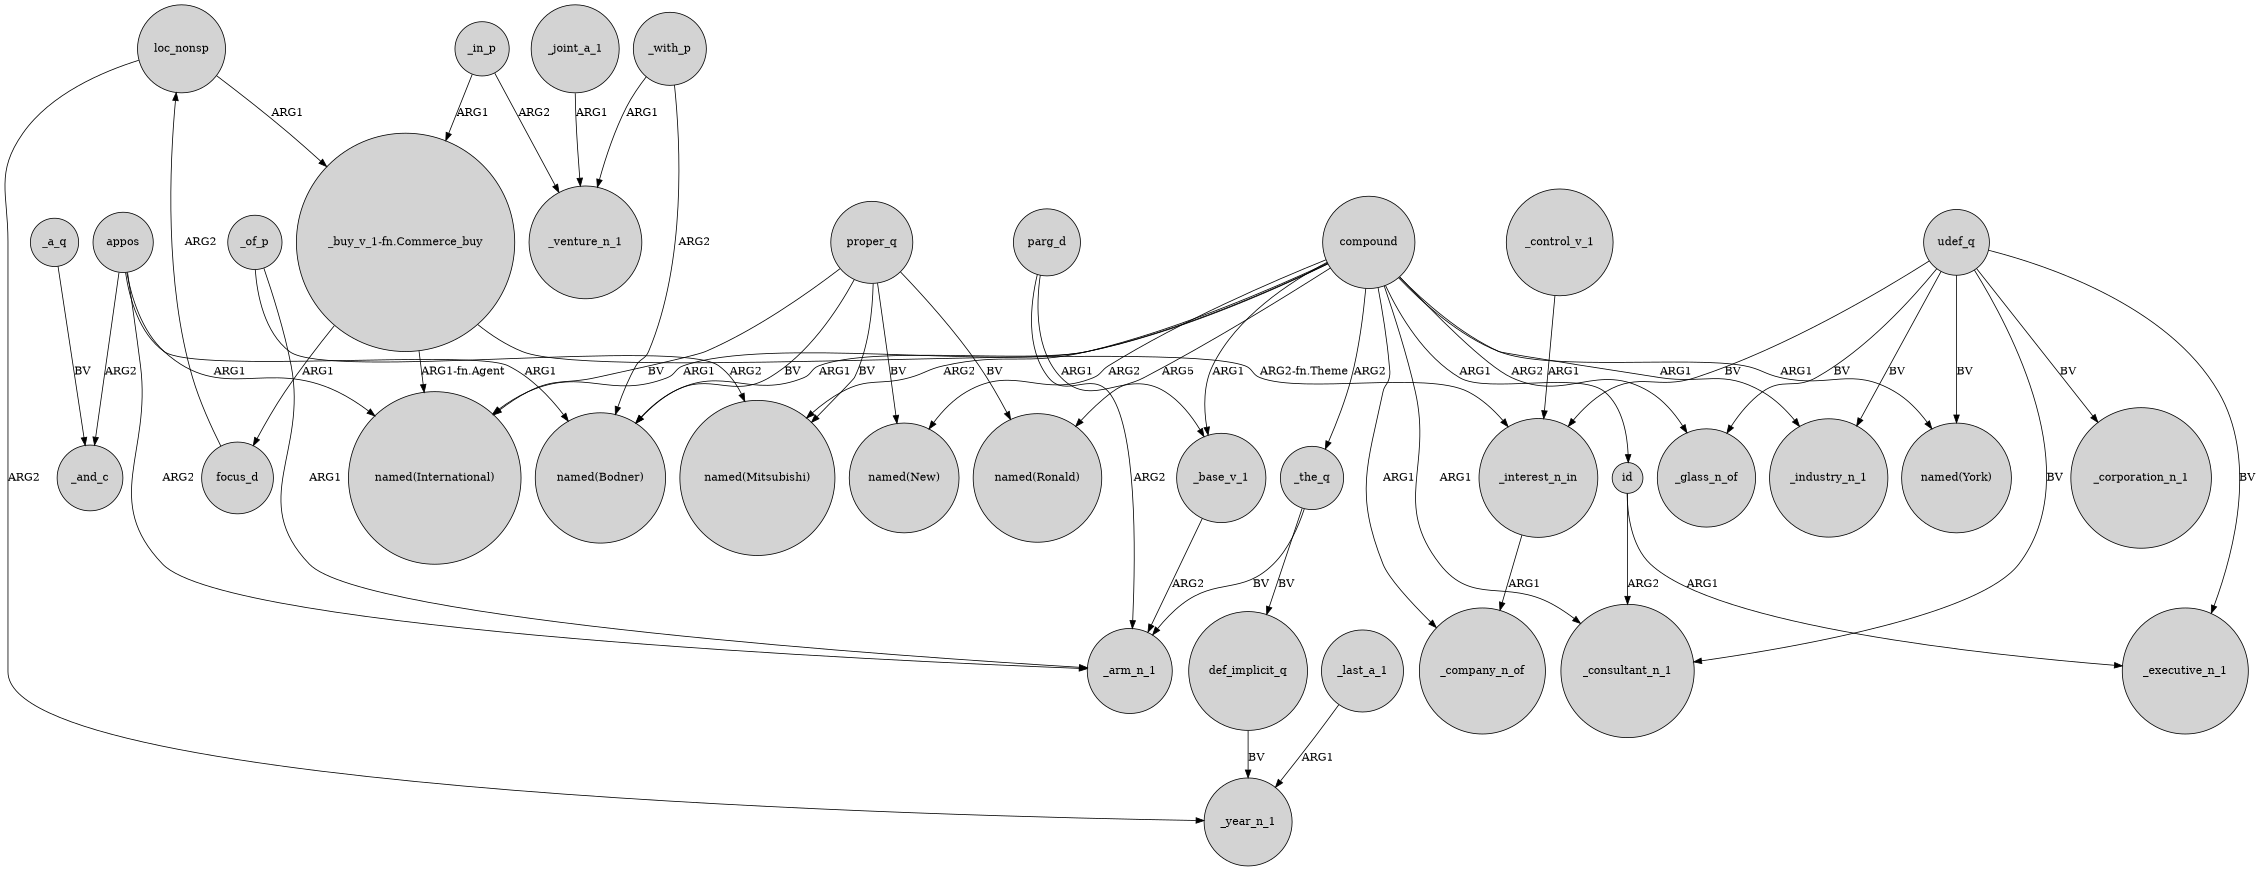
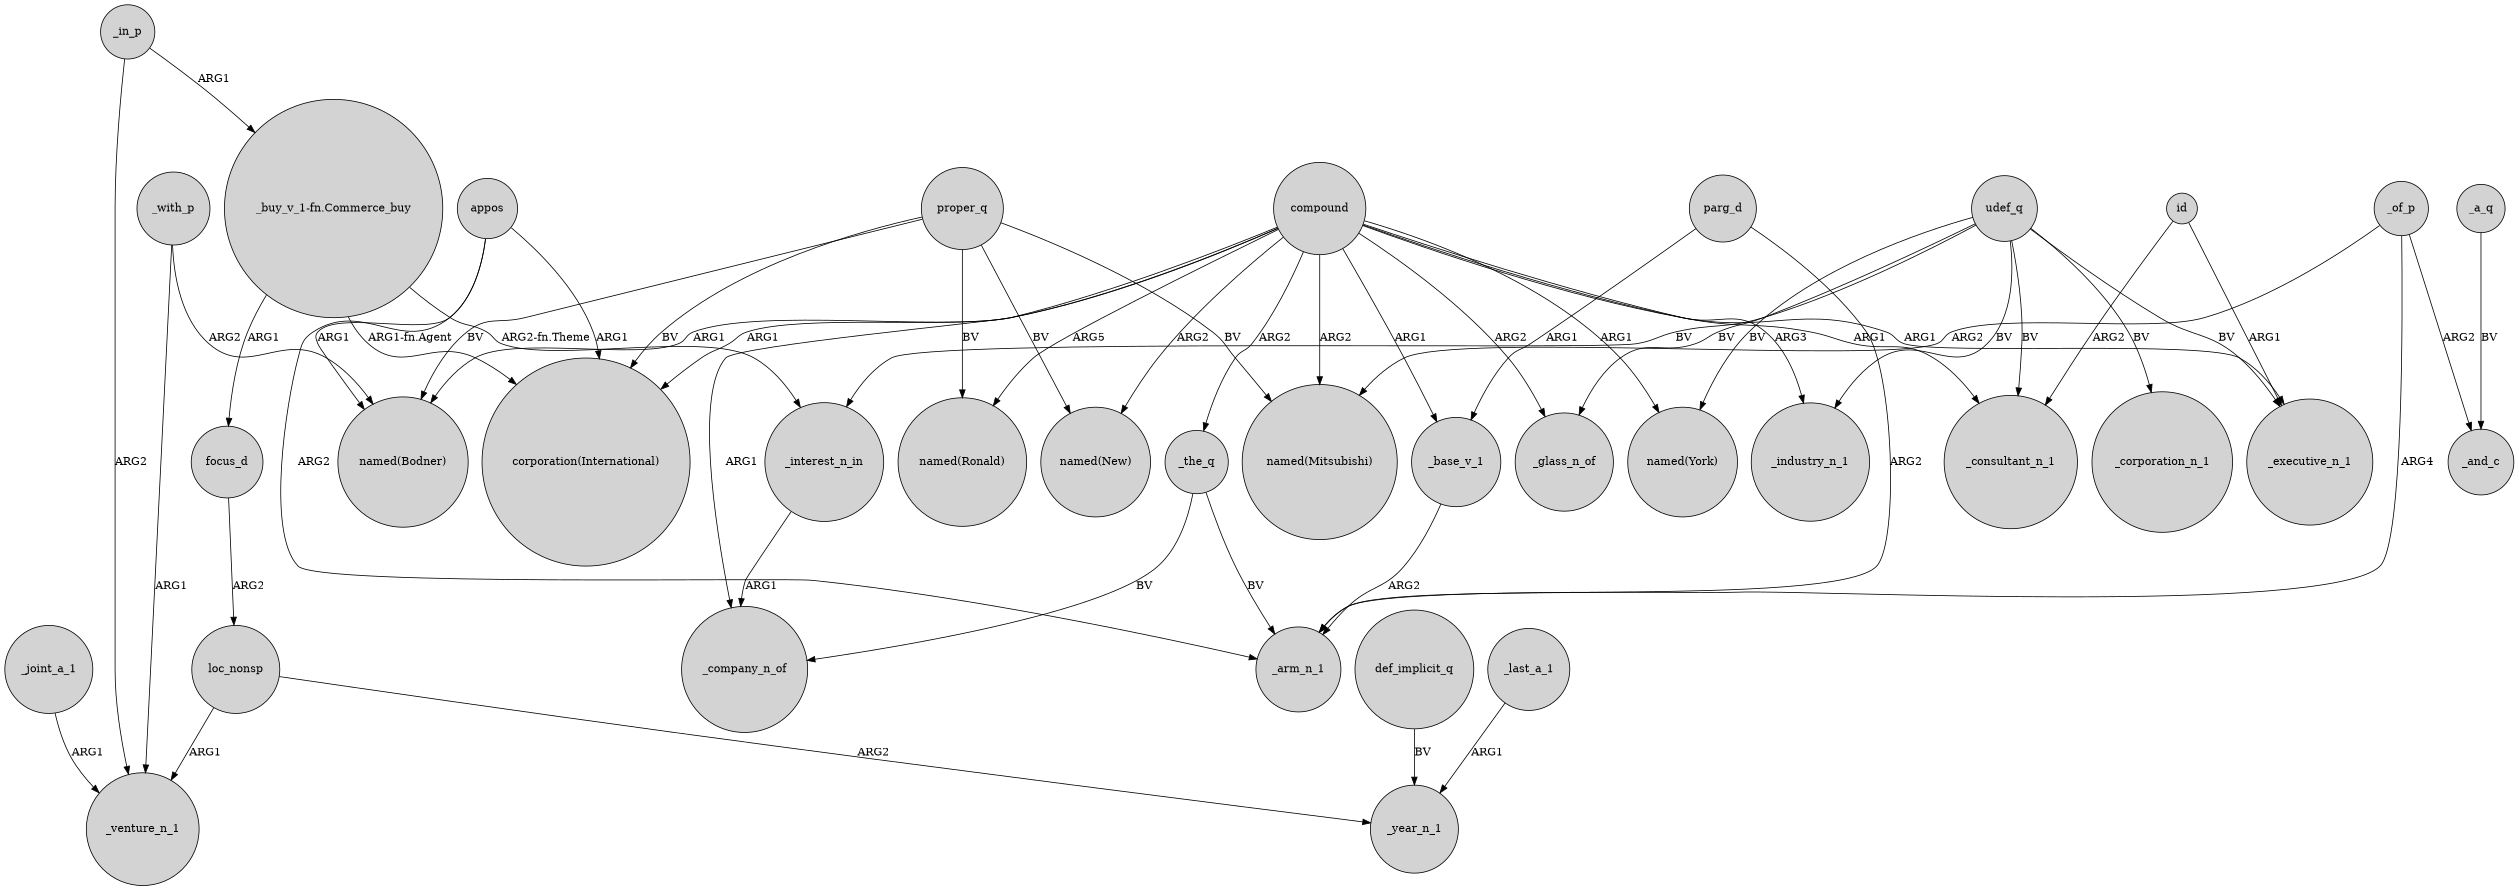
(270, 117) -> (194, 740)
(1560, 242) -> none
(107, 355) -> (2439, 329)
(1676, 372) -> (1791, 338)
(1507, 384) -> (1826, 320)
(325, 478) -> (2417, 462)
(435, 478) -> (586, 462)
(1286, 557) -> (1031, 618)
